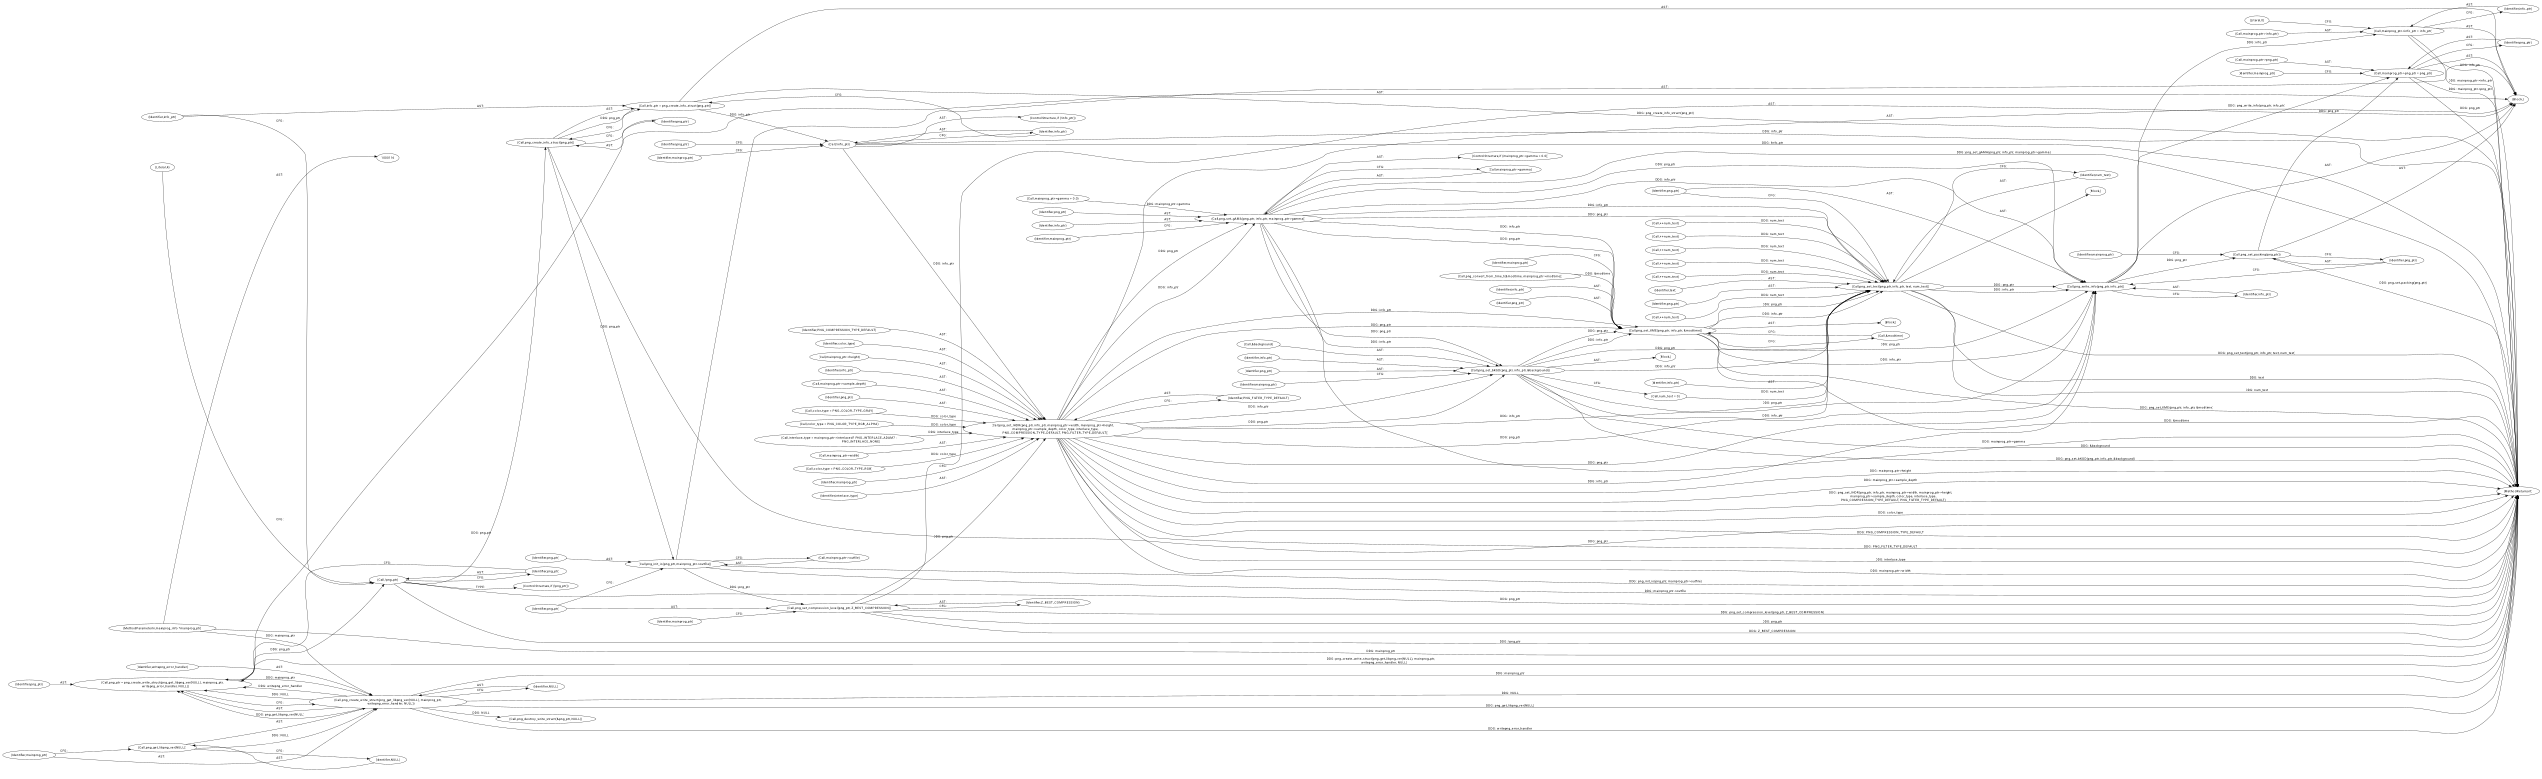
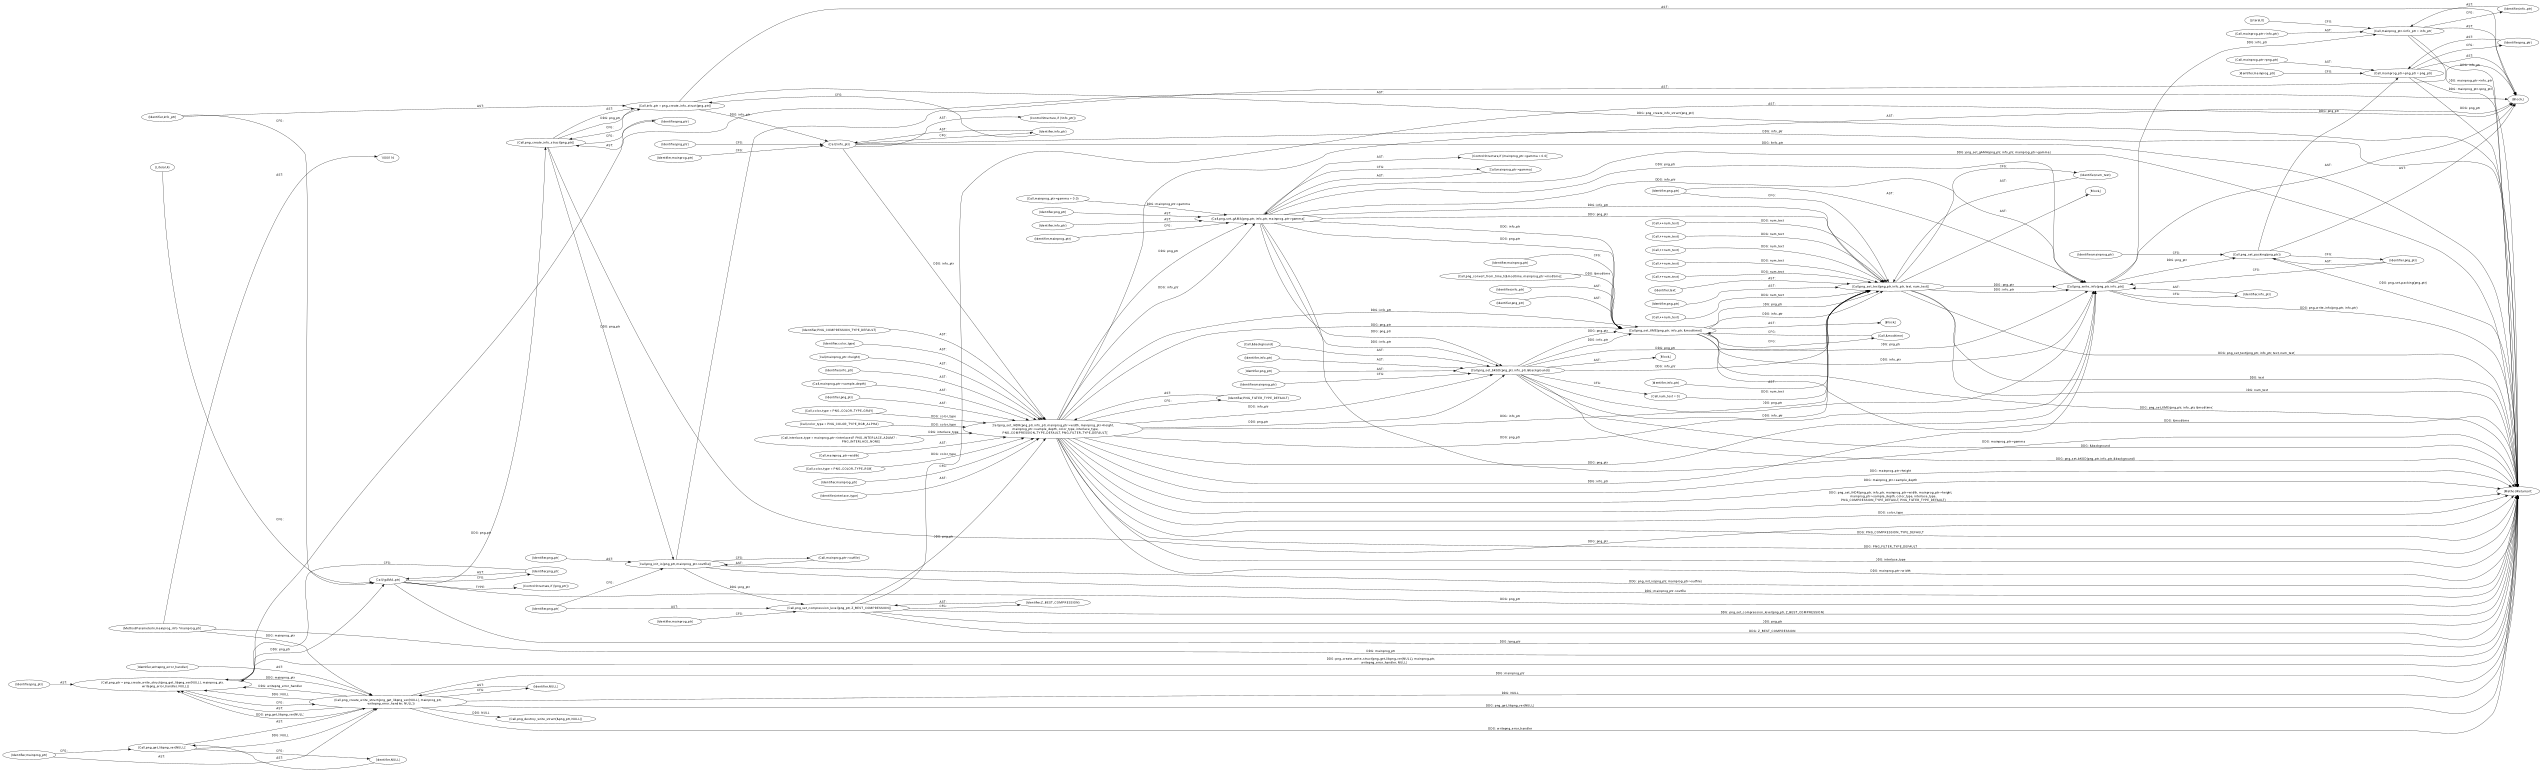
(2196, 138) -> (2372, 315)
(388, 580) -> (388, 580)
